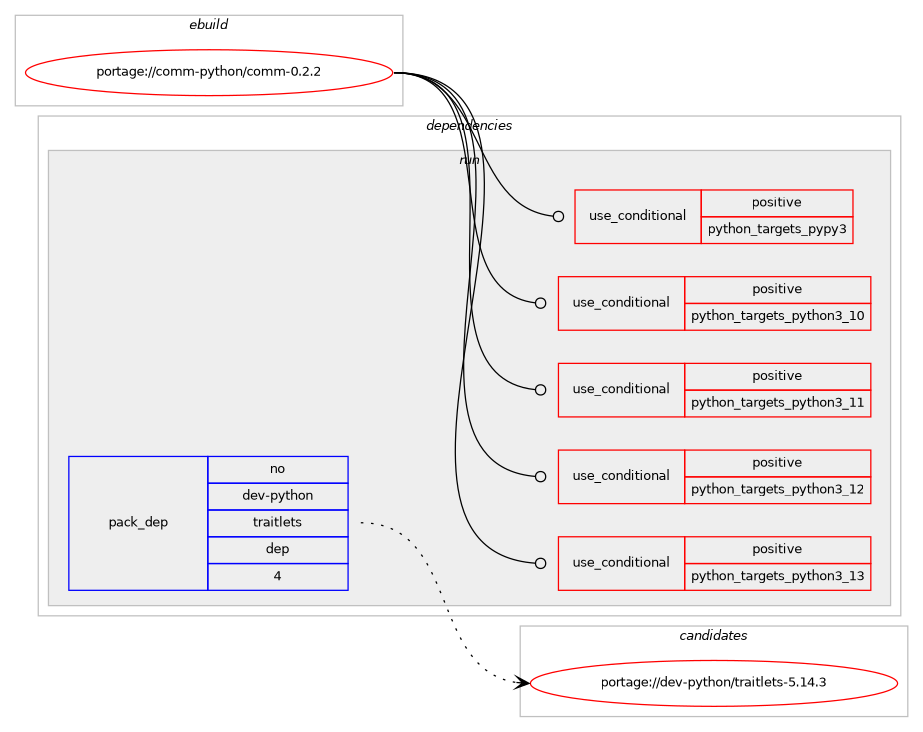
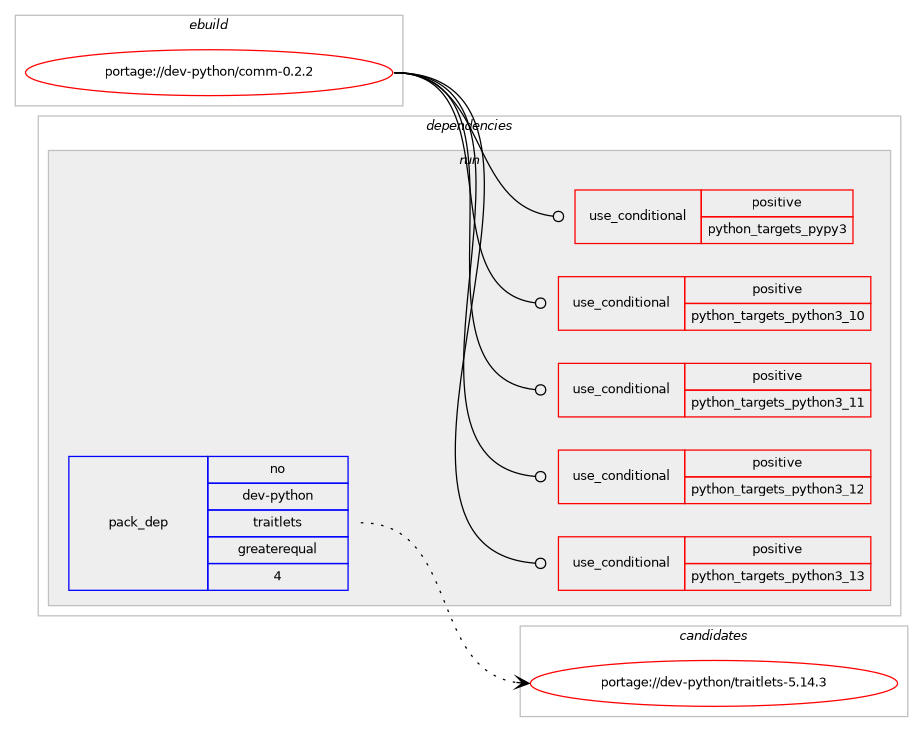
(209, 73) -> (209, 73)
(278, 550) -> (278, 550)
